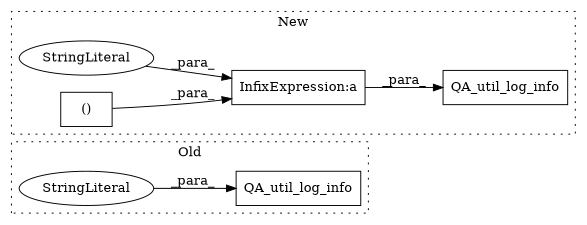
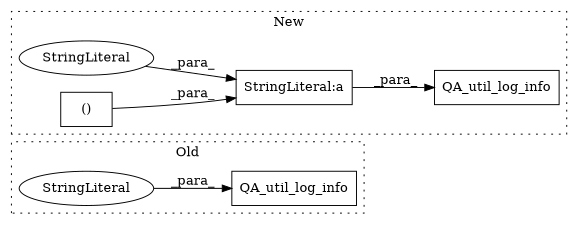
(298, 88) -> (294, 88)
